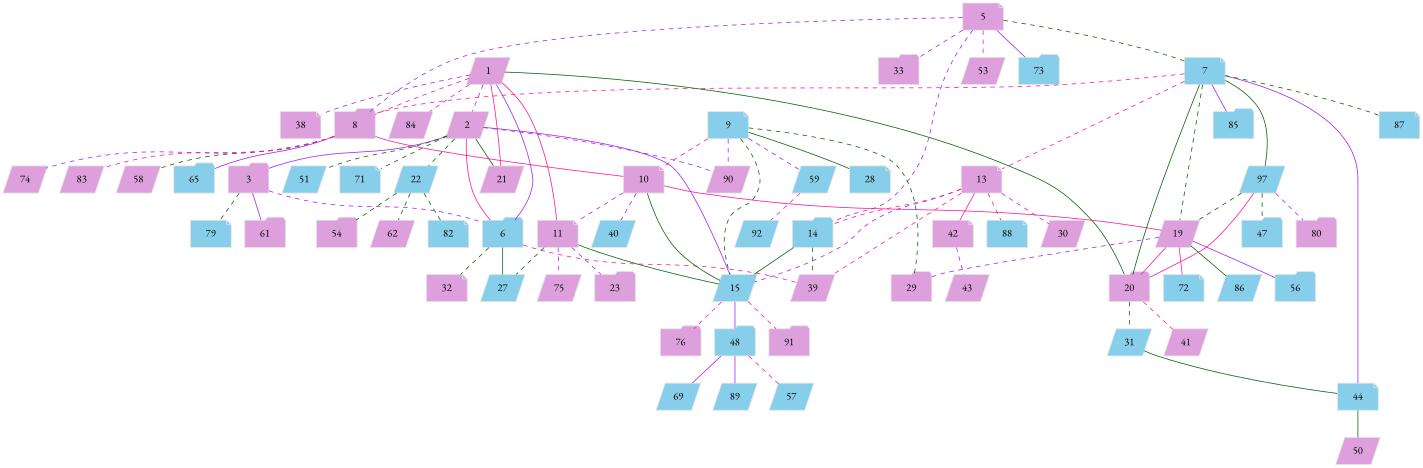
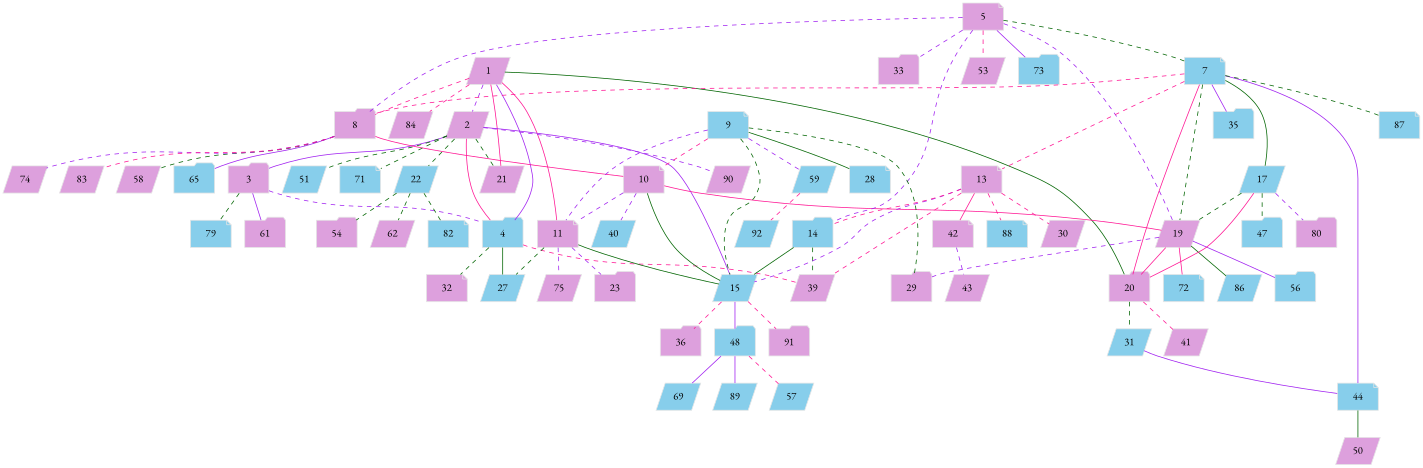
none -> (1107, 104)
(301, 125) -> none
(1234, 125) -> (1234, 125)
(485, 152) -> (485, 152)
(728, 152) -> (627, 160)
(1164, 179) -> (1164, 179)
(1262, 179) -> (1262, 179)
(503, 234) -> (503, 234)
(681, 342) -> (681, 342)
(1240, 377) -> (1240, 377)
